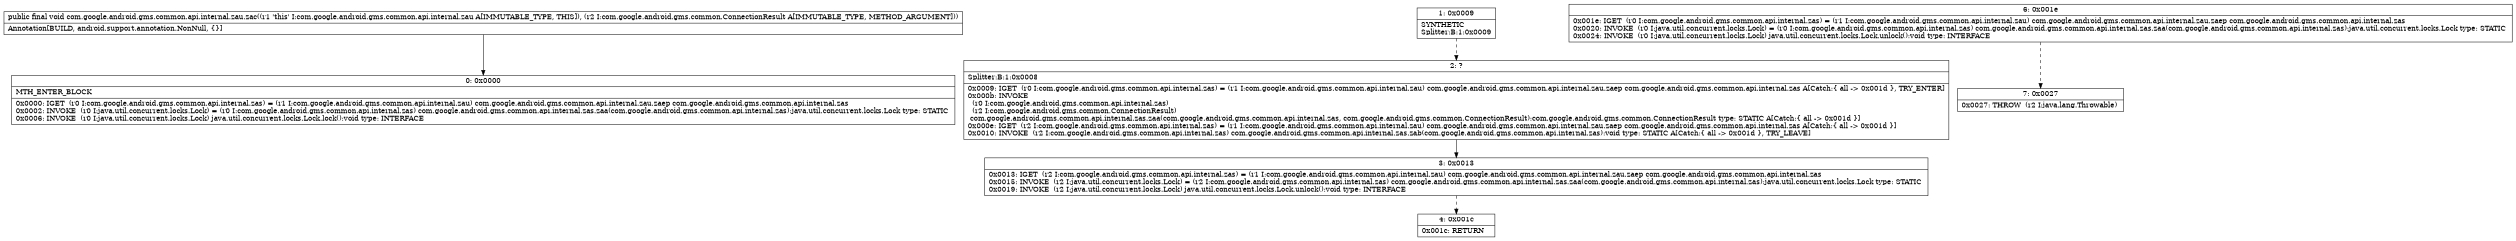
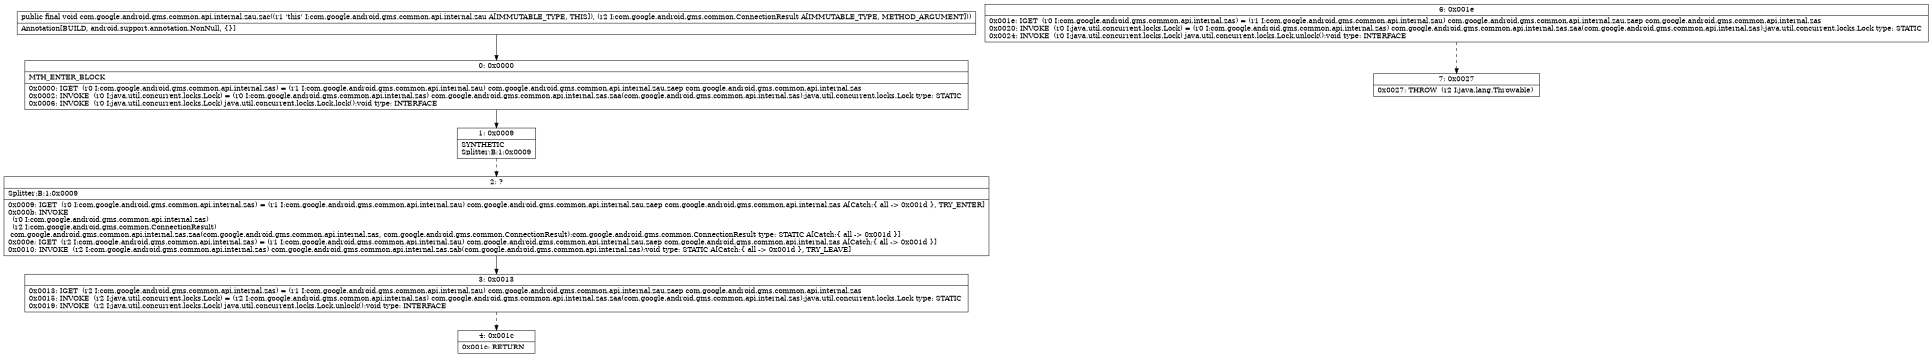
(1003, 77) -> (43, 194)
none -> (496, 116)
